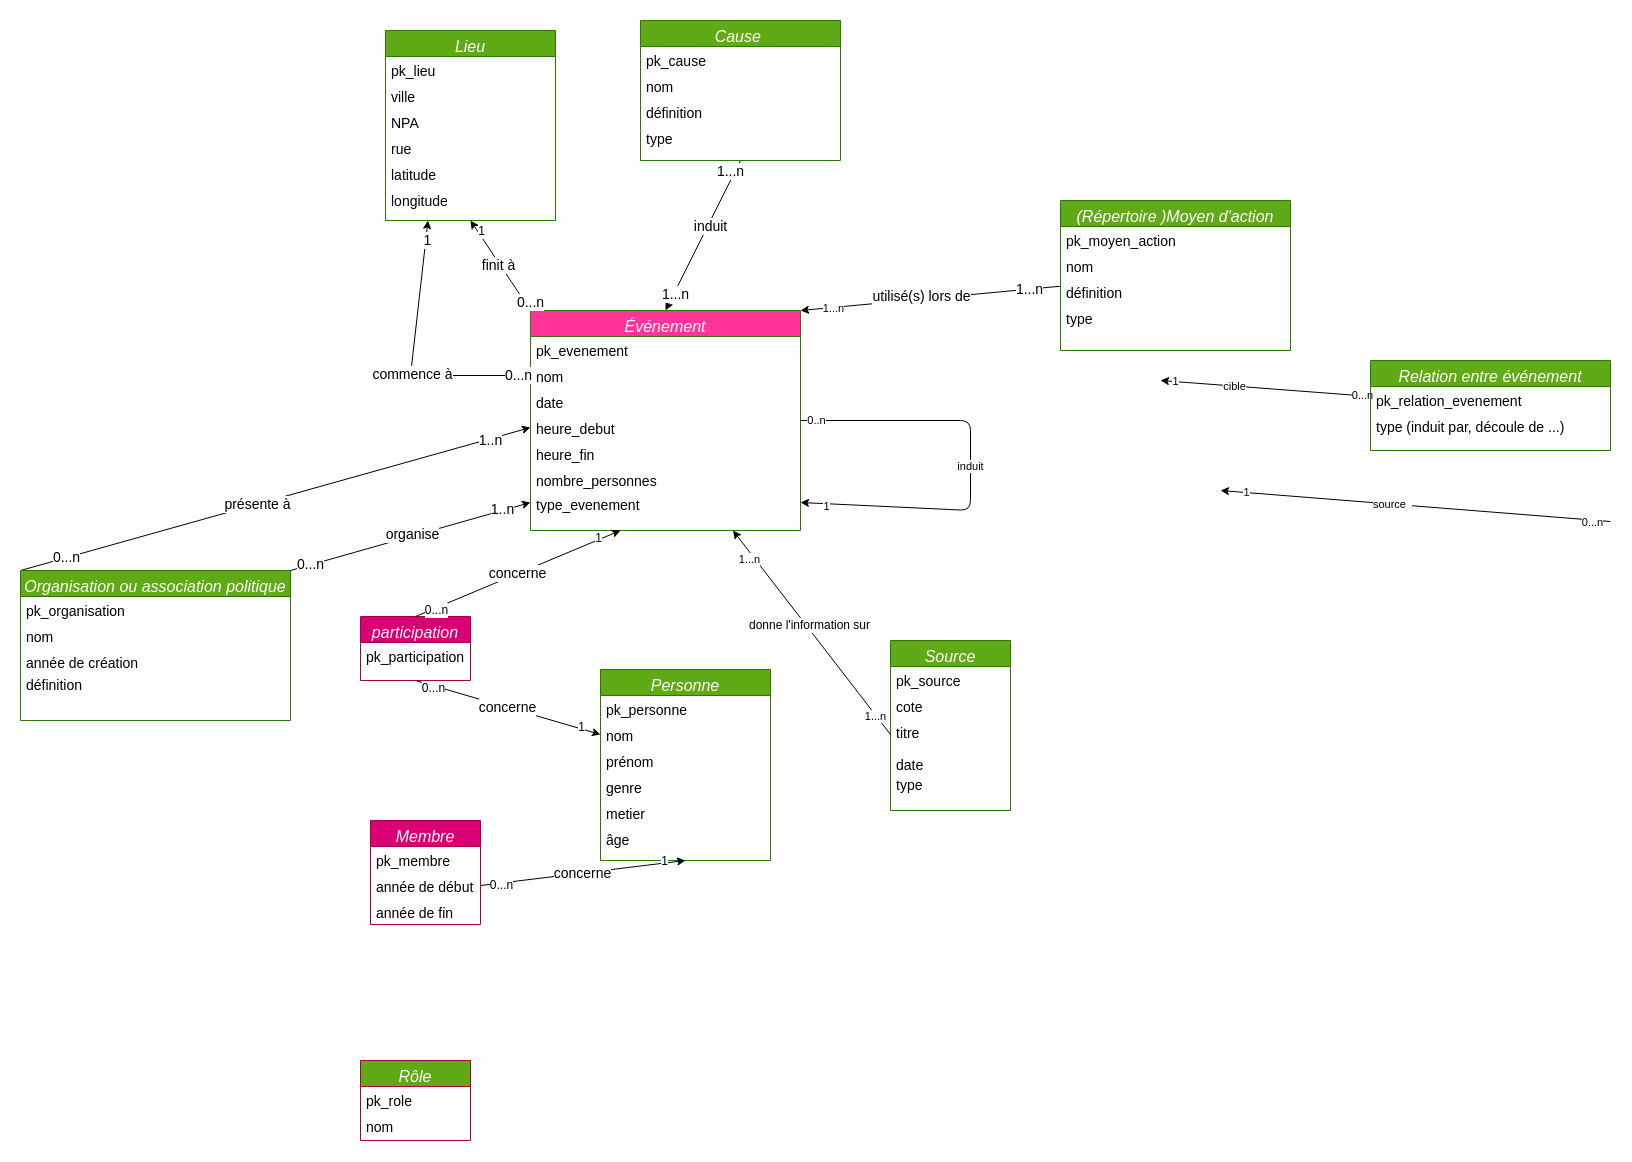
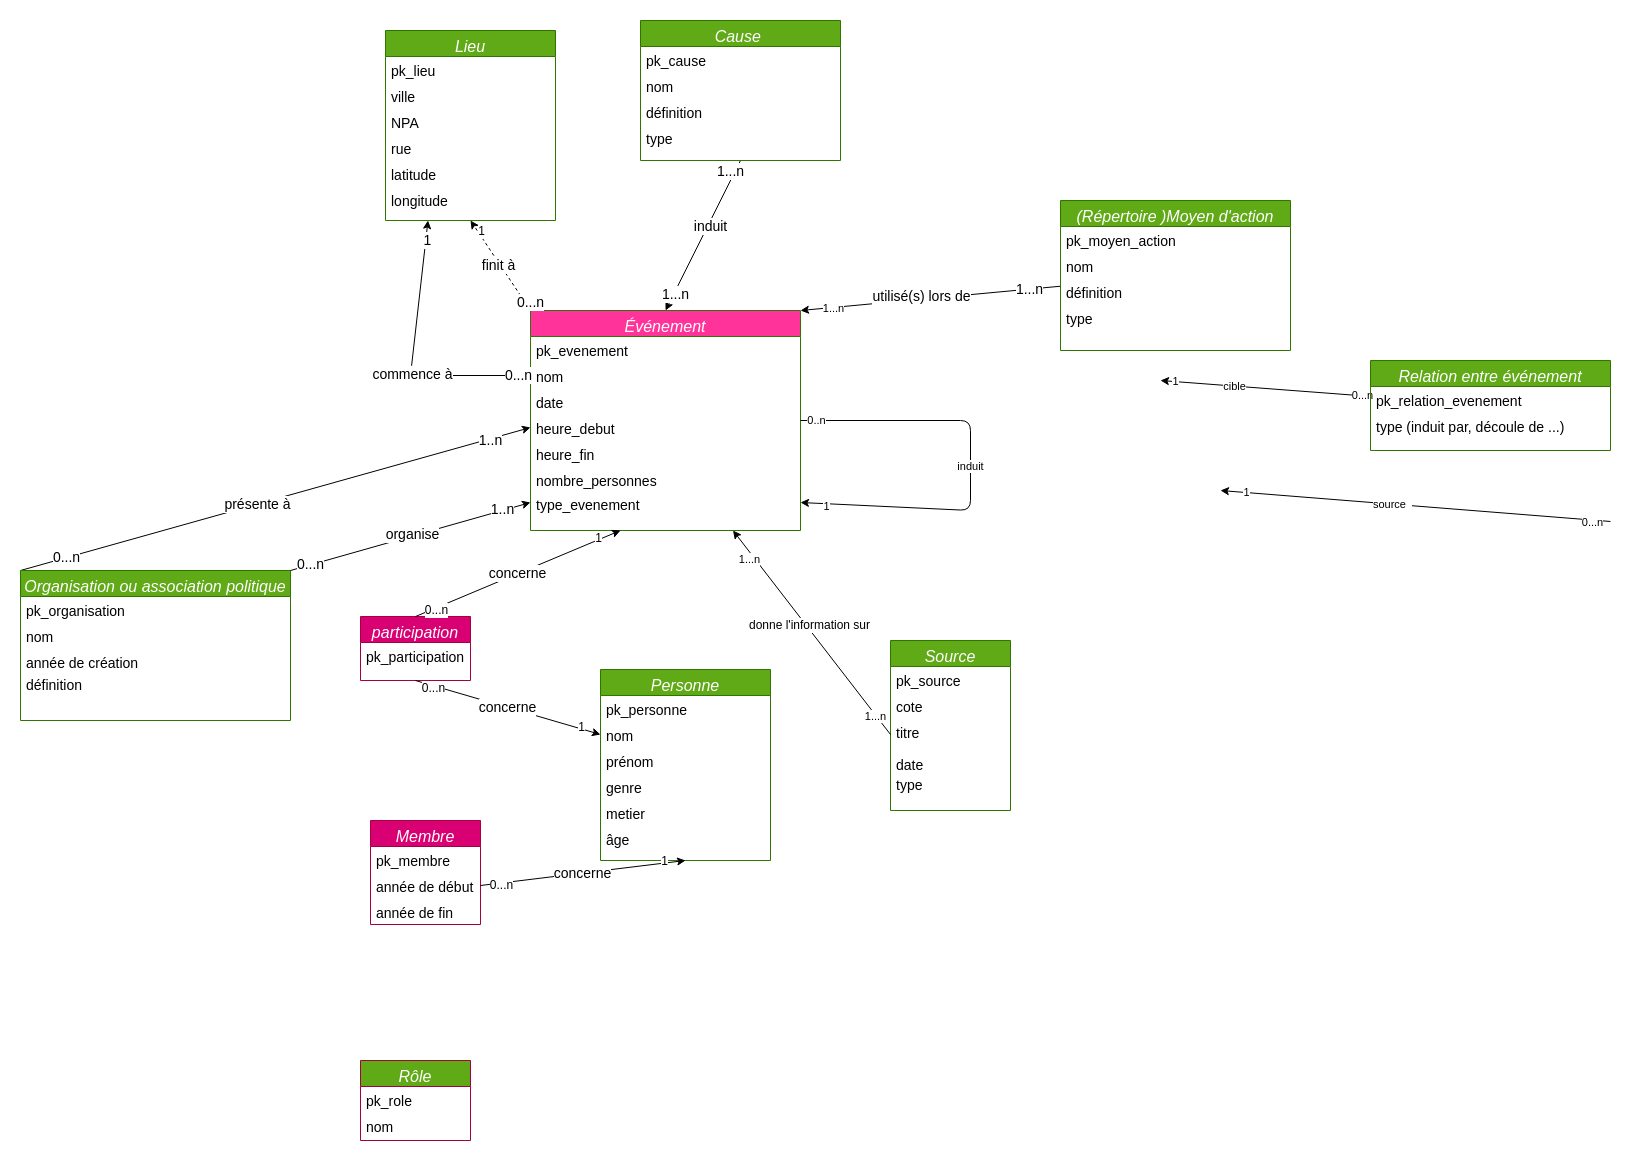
(485, 242) -> (485, 242)
